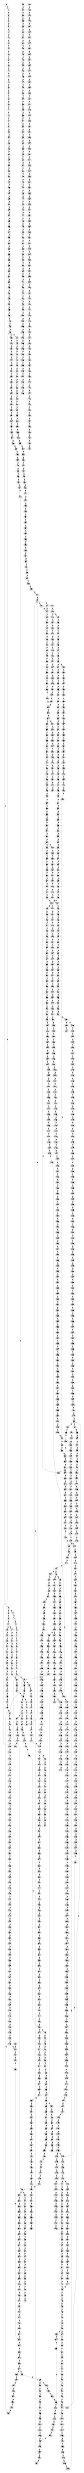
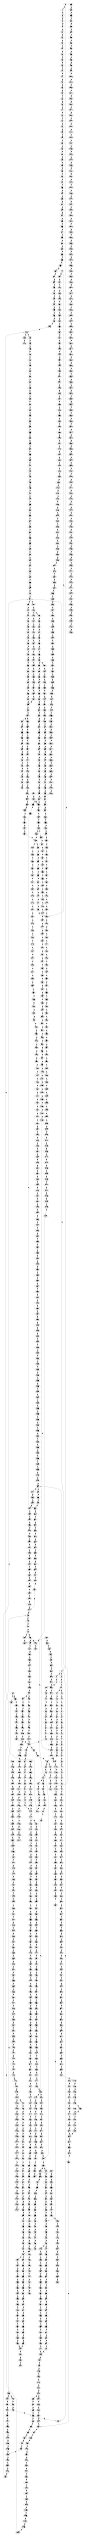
(11, 346) -> (20, 2100)
(44, 609) -> (28, 607)
(52, 906) -> (64, 599)
(69, 1023) -> (37, 1079)
(49, 1582) -> (36, 1641)
(60, 1591) -> none
(42, 1694) -> (51, 1747)
(57, 1699) -> (19, 1769)
none -> (31, 1896)
(31, 2114) -> (43, 2173)
(19, 2281) -> (22, 2346)
(19, 2366) -> (68, 2306)
